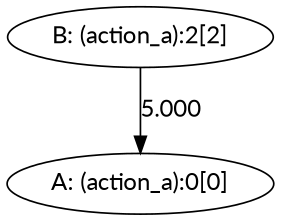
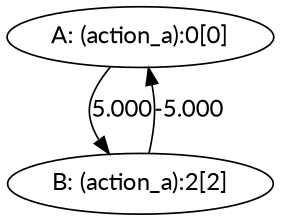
none -> (91, 101)
(172, 110) -> (189, 110)
